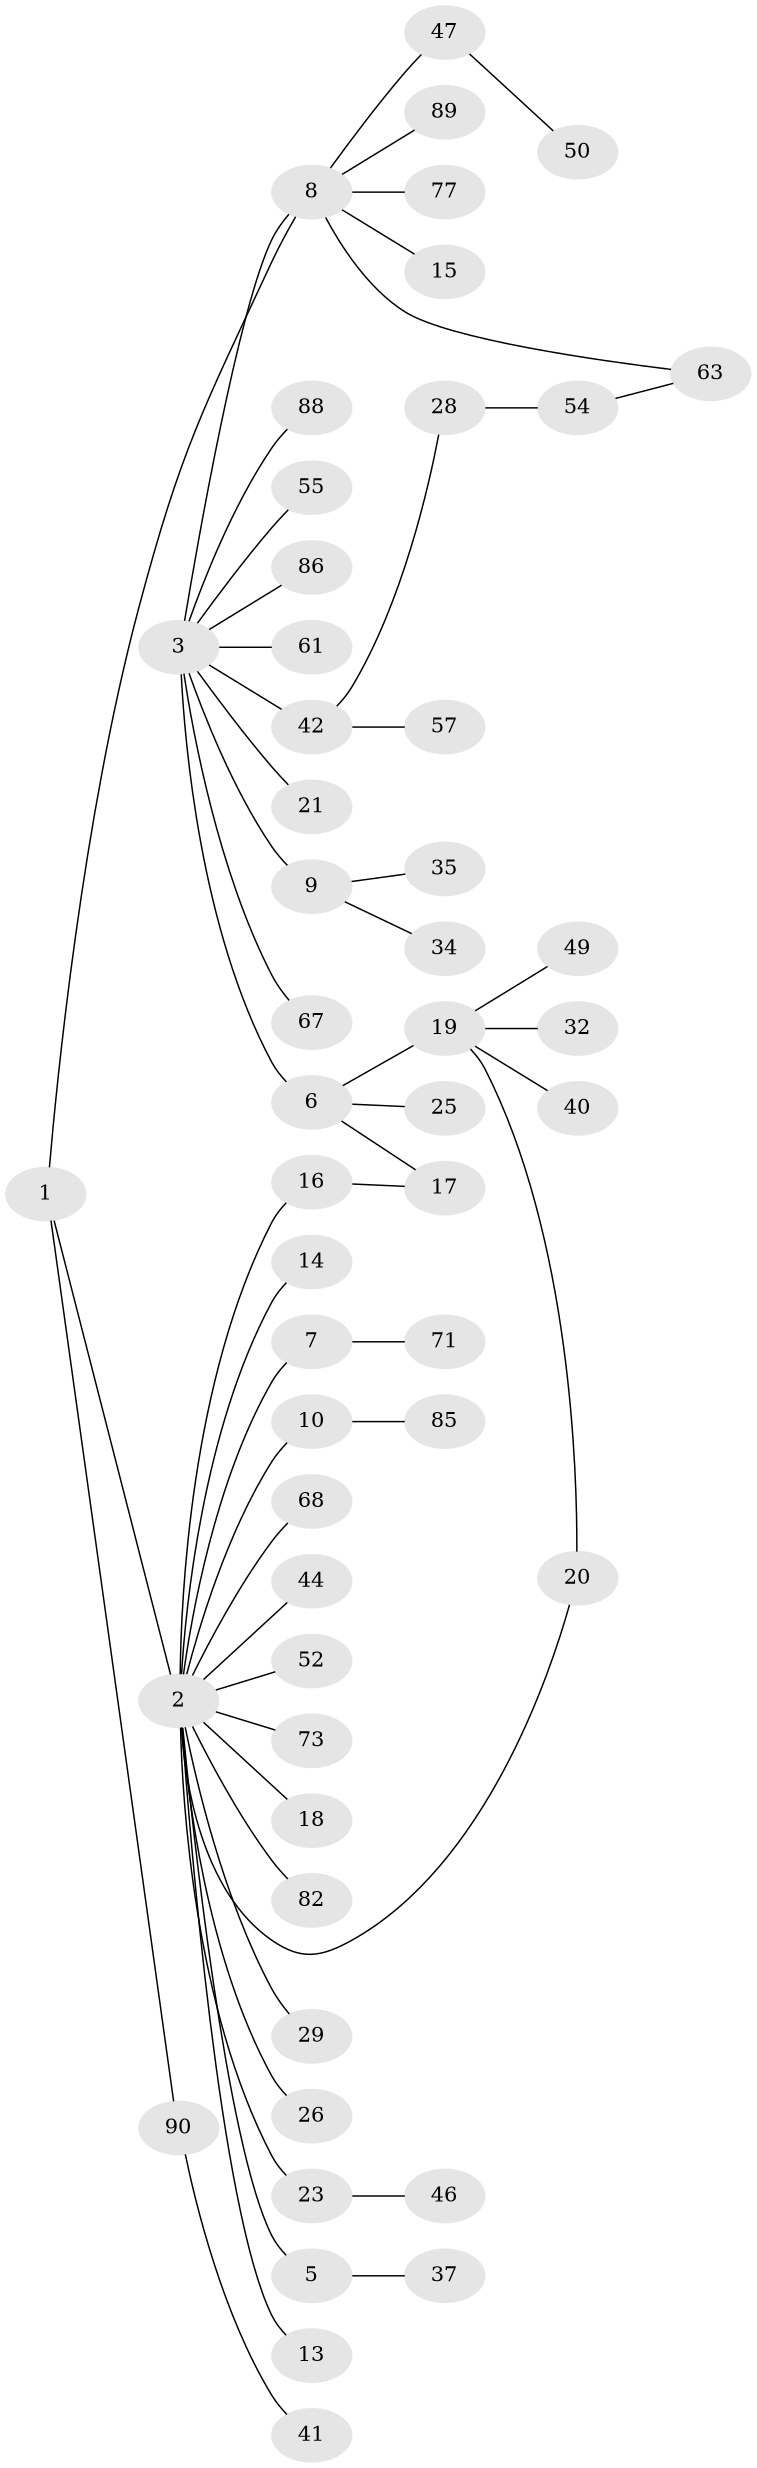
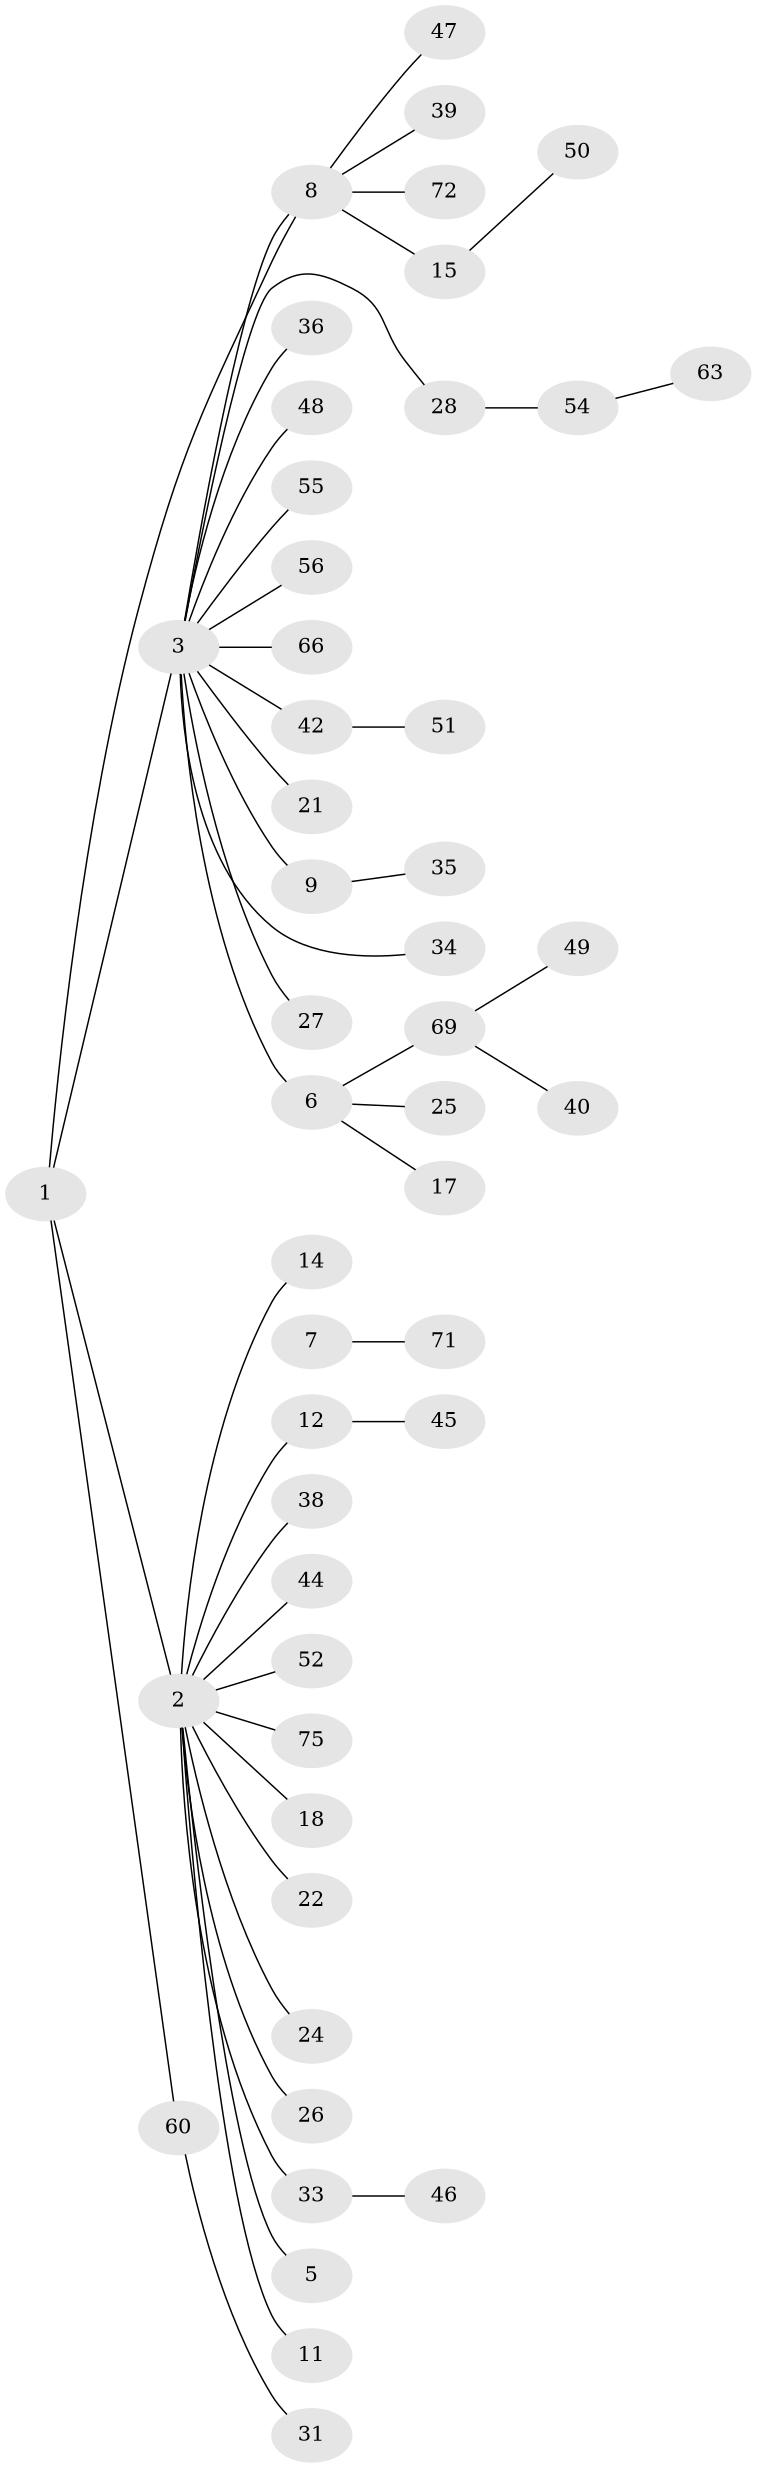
(511, 92) -> (511, 212)
(445, 112) -> (445, 112)
(445, 192) -> (445, 192)
none -> (312, 328)
(475, 336) -> none
(312, 408) -> (312, 408)
(312, 567) -> (312, 567)
(402, 576) -> (254, 324)
(312, 647) -> (312, 647)
(445, 727) -> (445, 727)
(378, 918) -> (253, 907)
none -> (112, 921)
(312, 1023) -> (312, 1023)
(445, 1029) -> (445, 1029)
(578, 1029) -> none
(312, 1182) -> none
(312, 1422) -> (312, 1422)
(445, 1422) -> (445, 1422)
(312, 1501) -> (312, 1501)
(218, 1512) -> none
(578, 1578) -> none
(312, 1741) -> (312, 1741)
(312, 1900) -> (312, 1900)
(312, 2036) -> (312, 2036)
(179, 2128) -> (179, 2128)
(312, 2196) -> (312, 2196)
(445, 2276) -> none
(312, 2356) -> (312, 2356)
(312, 2435) -> (312, 2435)
